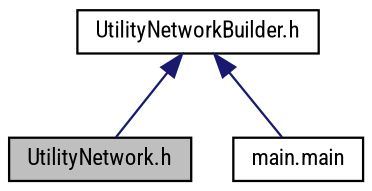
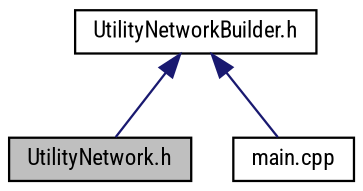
(298, 159) -> (294, 159)
